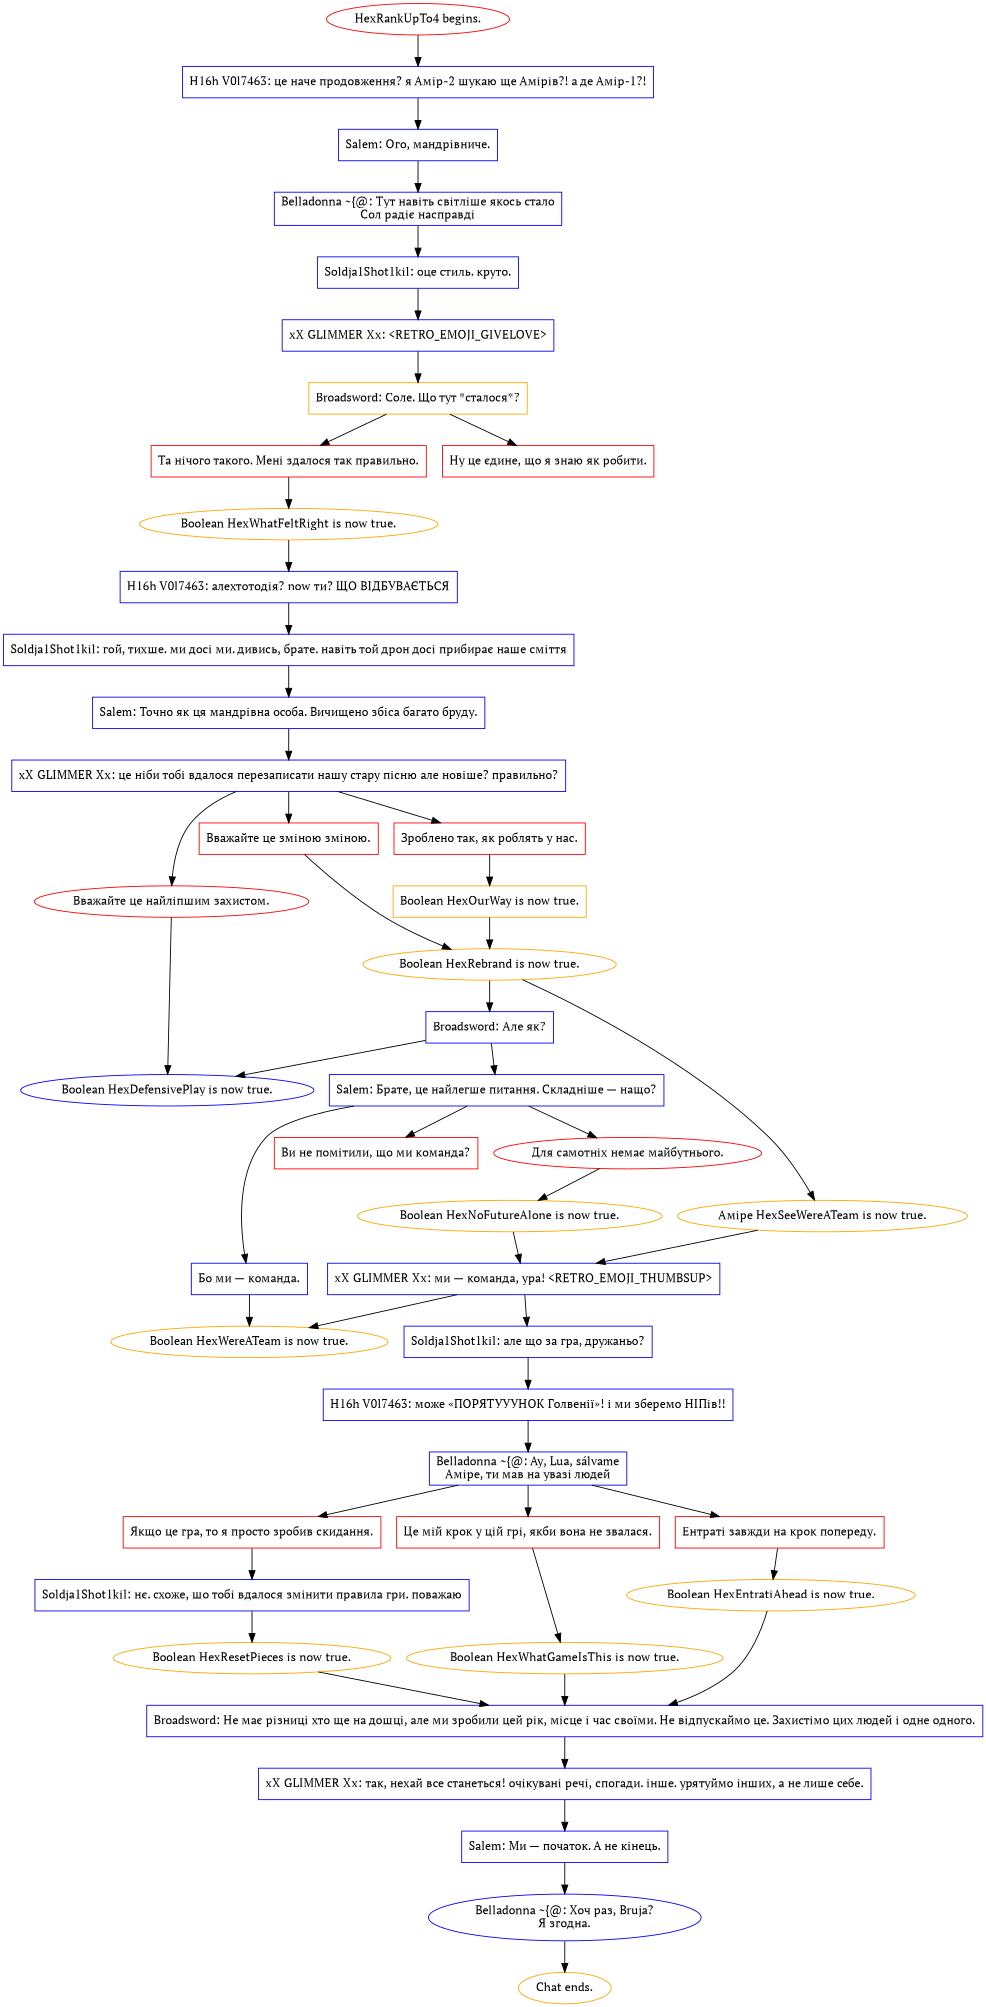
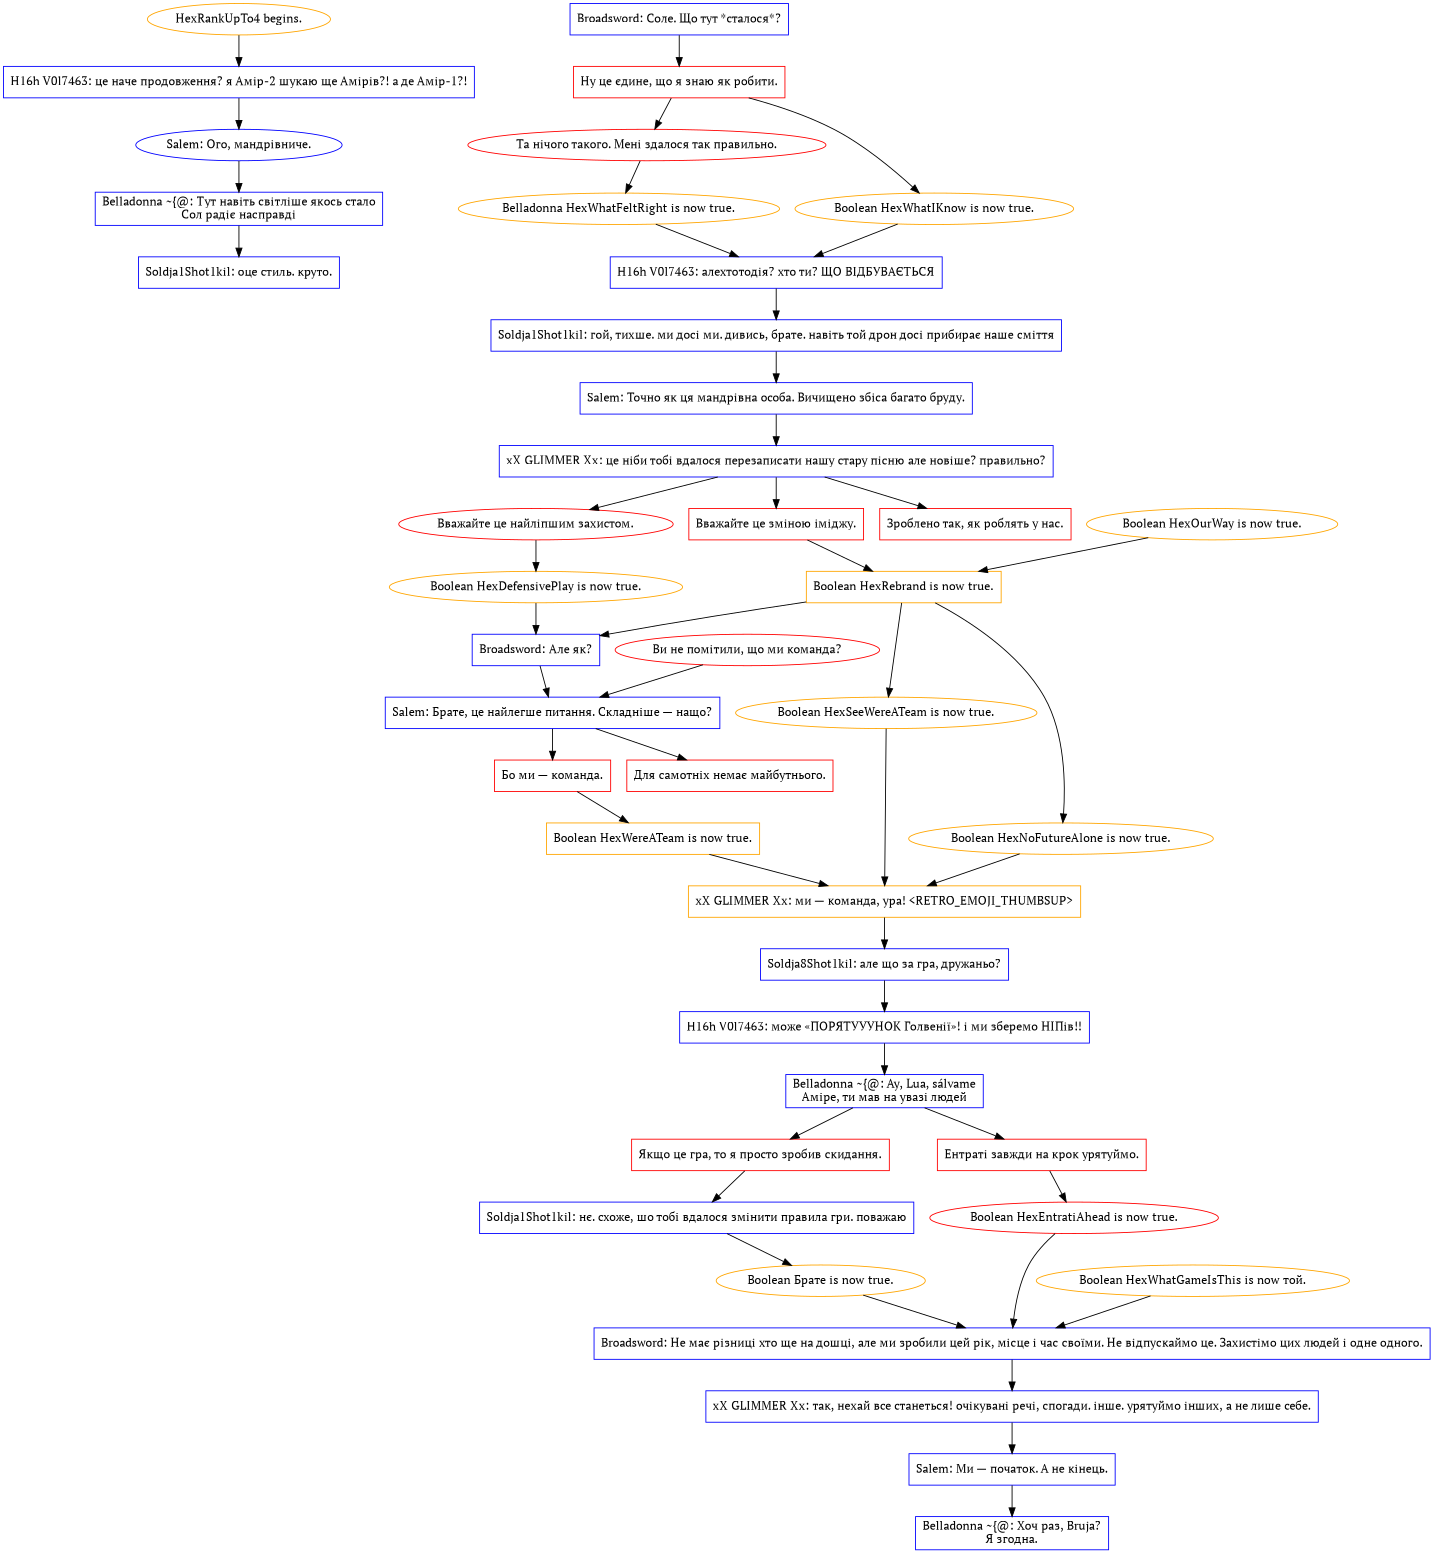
(418, 19) -> (239, 19)
(418, 145) -> (239, 145)
none -> (934, 209)
(418, 335) -> none
(418, 398) -> (679, 19)
(357, 428) -> (665, 110)
(289, 461) -> (647, 145)
(289, 524) -> (619, 209)
(289, 587) -> (776, 273)
(289, 839) -> (776, 524)
(490, 866) -> none
(490, 902) -> (1212, 524)
(490, 964) -> (904, 587)
(335, 1058) -> (536, 614)
(167, 1090) -> (536, 587)
(440, 1120) -> (656, 680)
(376, 1153) -> (747, 650)
(628, 1153) -> (730, 776)
(573, 1182) -> (1037, 686)
(823, 1216) -> (886, 713)
(249, 1279) -> (553, 776)
(524, 1279) -> (885, 902)
(387, 1310) -> (764, 869)
(249, 1342) -> (653, 839)
(528, 1342) -> (885, 964)
(528, 1532) -> none
(780, 1532) -> (1042, 1155)
(771, 1595) -> (1074, 1218)
(252, 1658) -> (821, 1281)
(565, 1658) -> (1193, 1281)
(565, 1917) -> (1012, 1533)
(565, 1988) -> none
